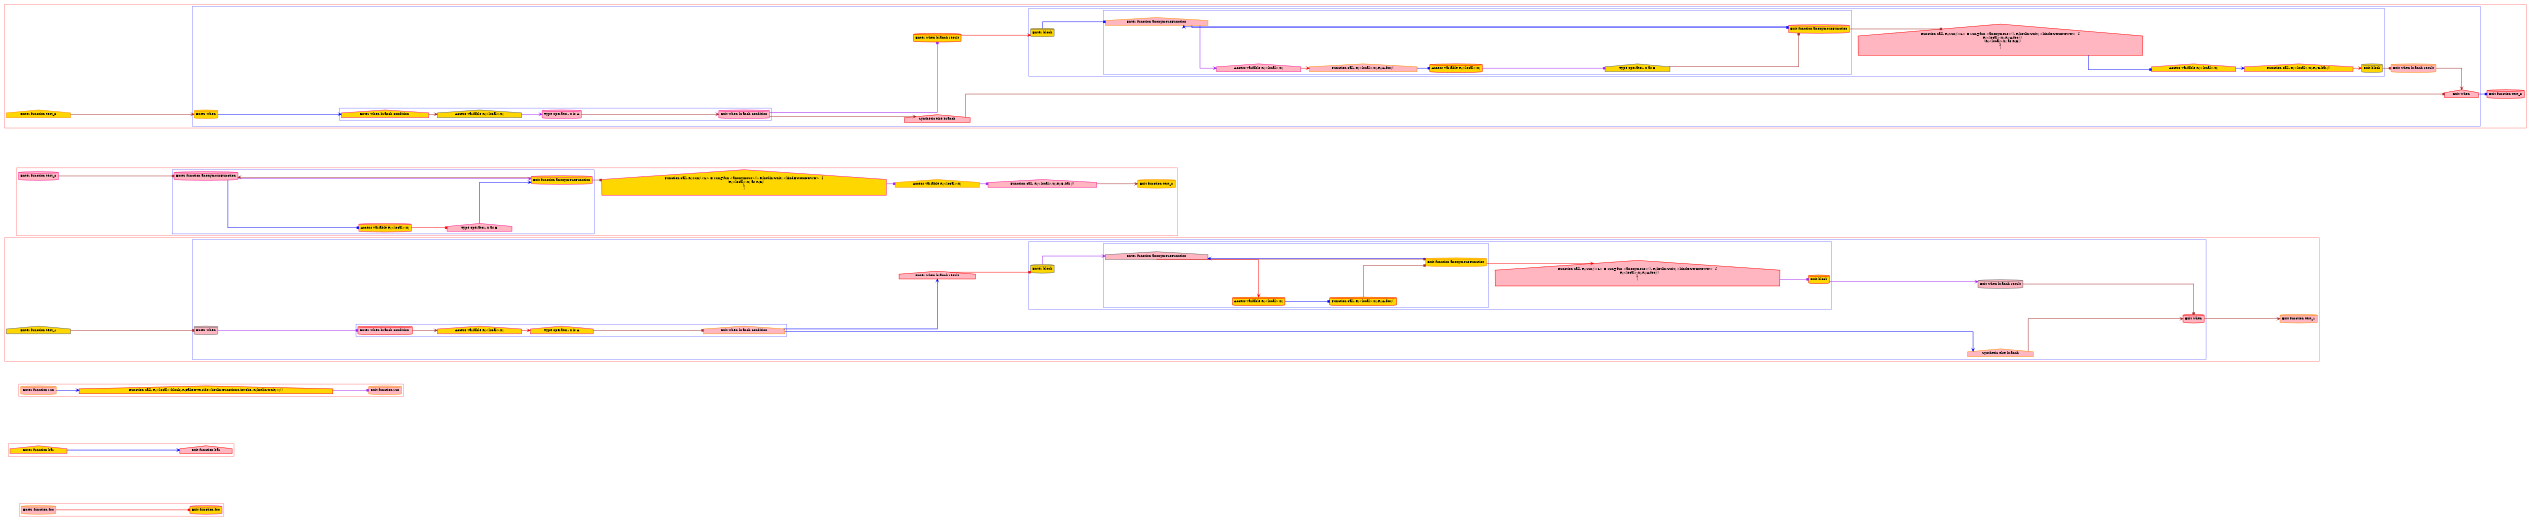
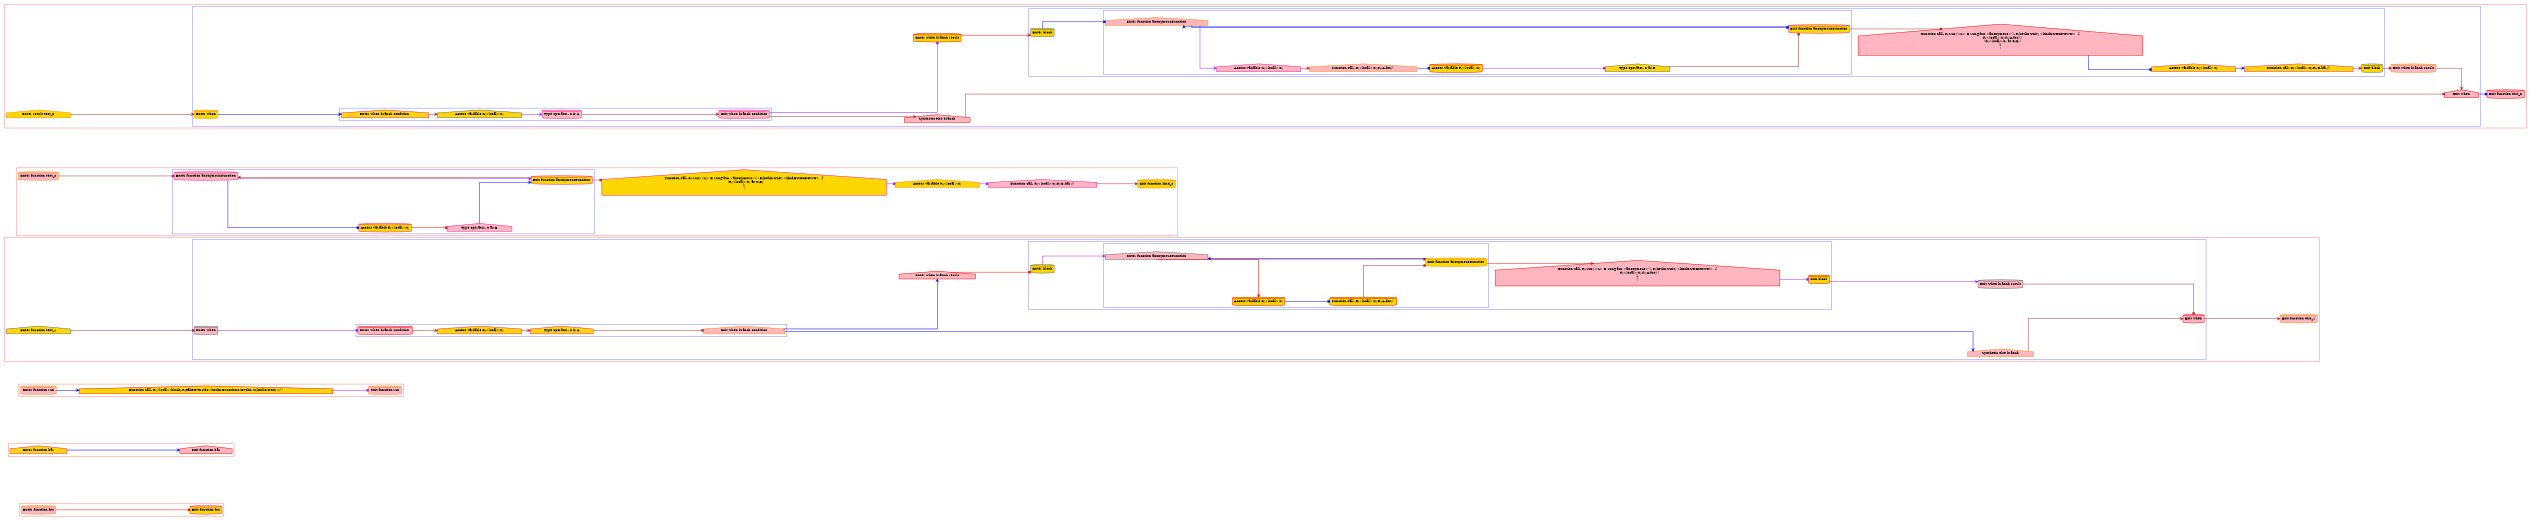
(38, 114) -> (38, 114)
(38, 176) -> (38, 176)
(1157, 184) -> (1157, 184)
